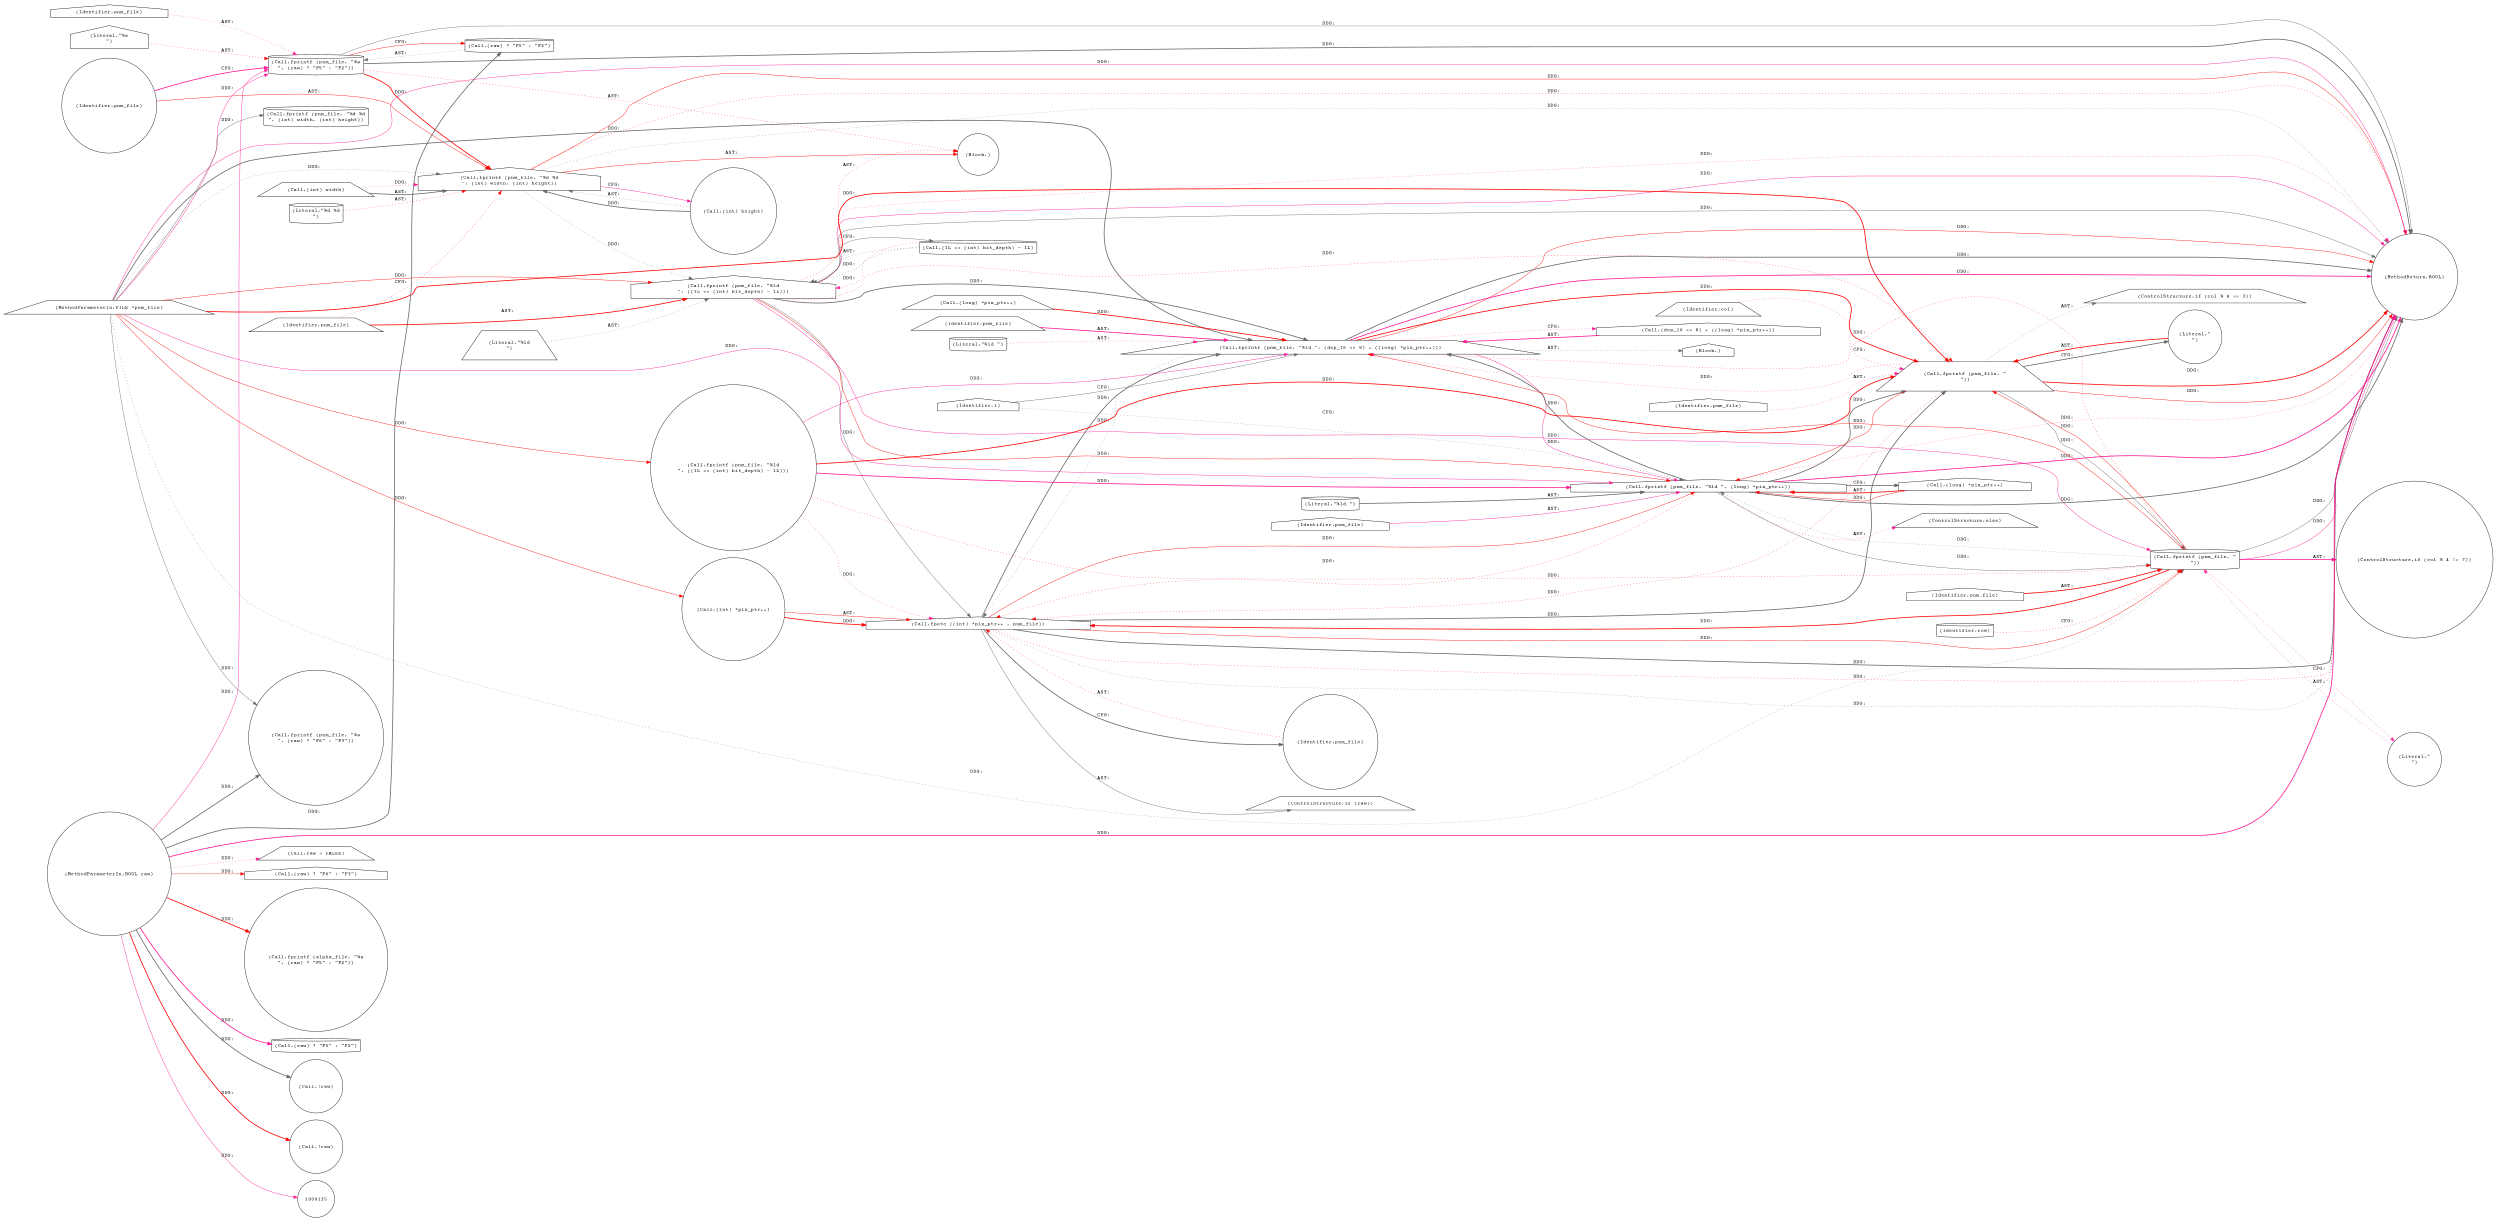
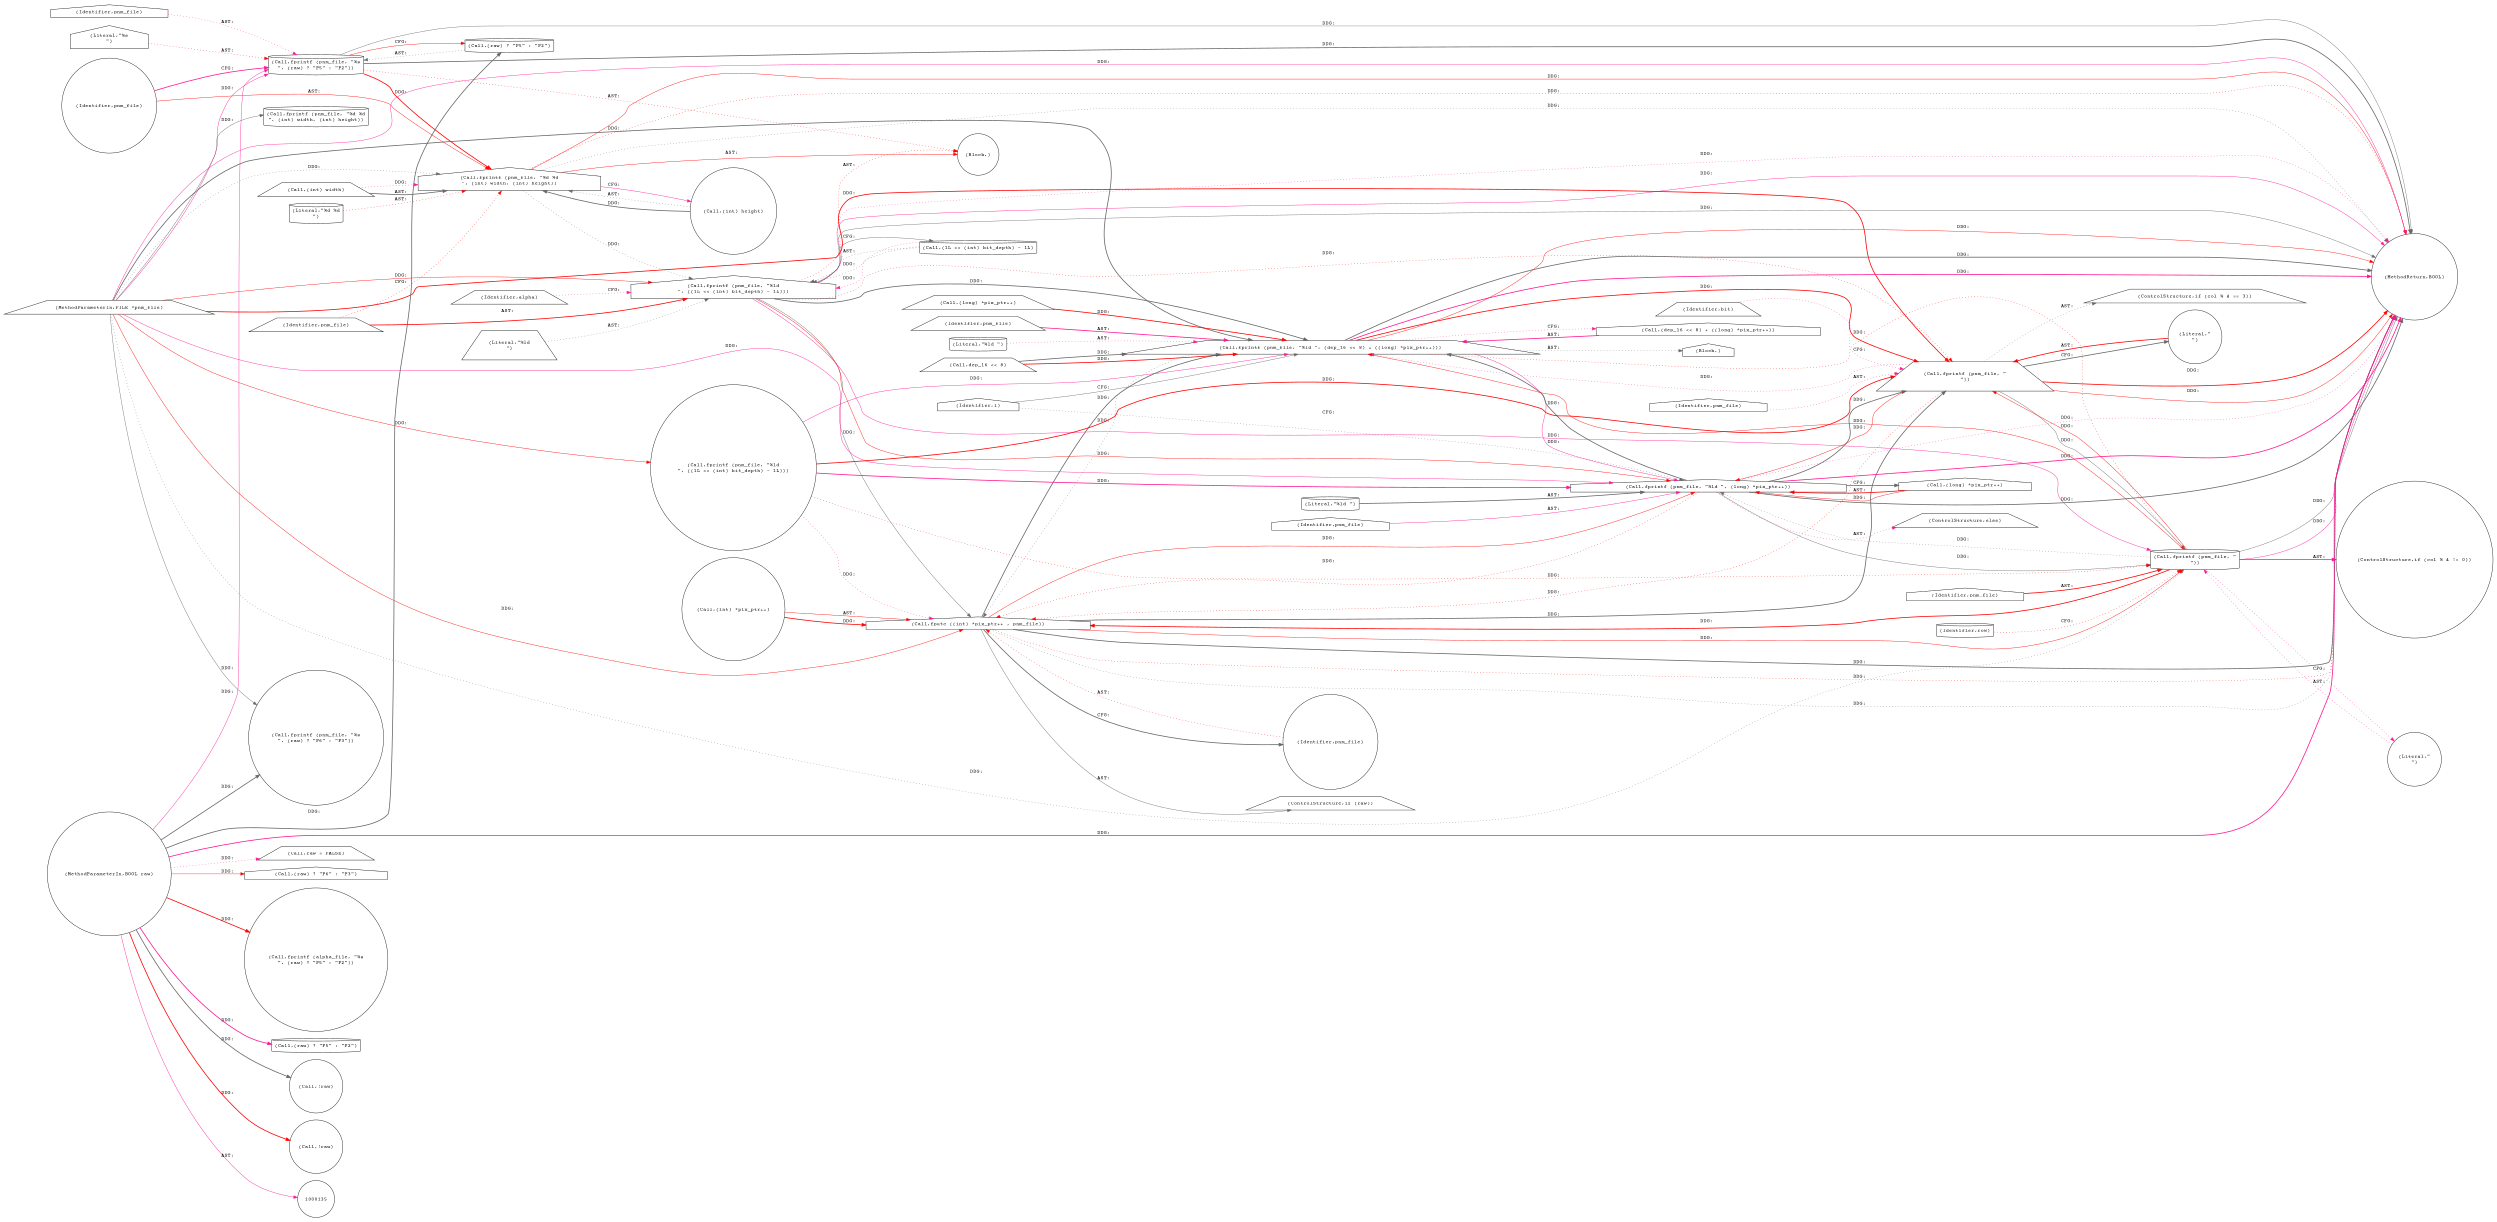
none -> (509, 297)
(1708, 309) -> (1708, 309)
none -> (978, 365)
(378, 492) -> (474, 630)
(2415, 560) -> (2415, 560)
(229, 1155) -> (229, 1155)
